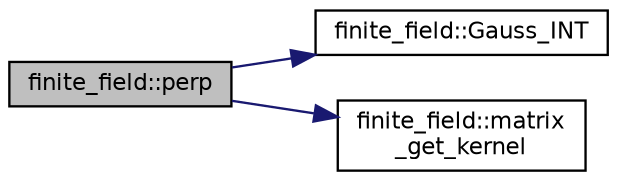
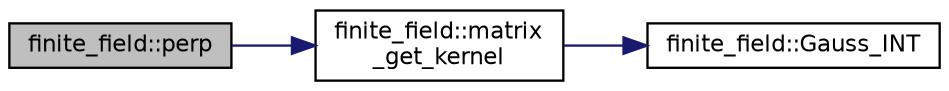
(262, 63) -> (594, 46)
